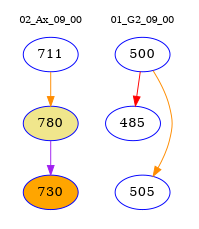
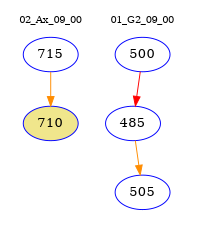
(51, 55) -> (51, 55)
(172, 119) -> (137, 153)
(51, 123) -> (51, 123)
(51, 192) -> none
